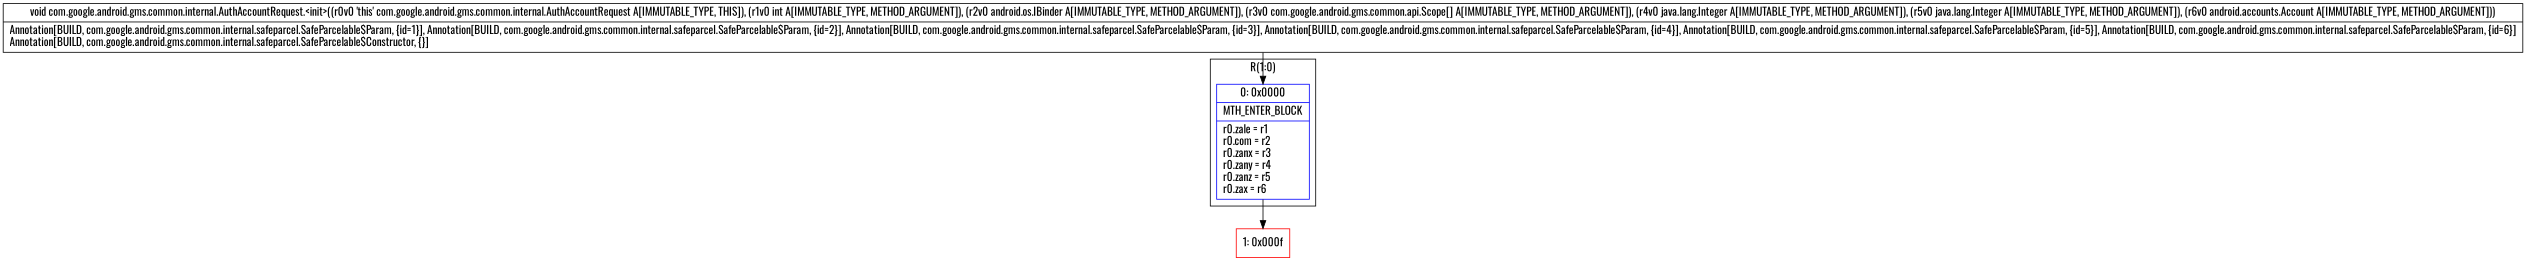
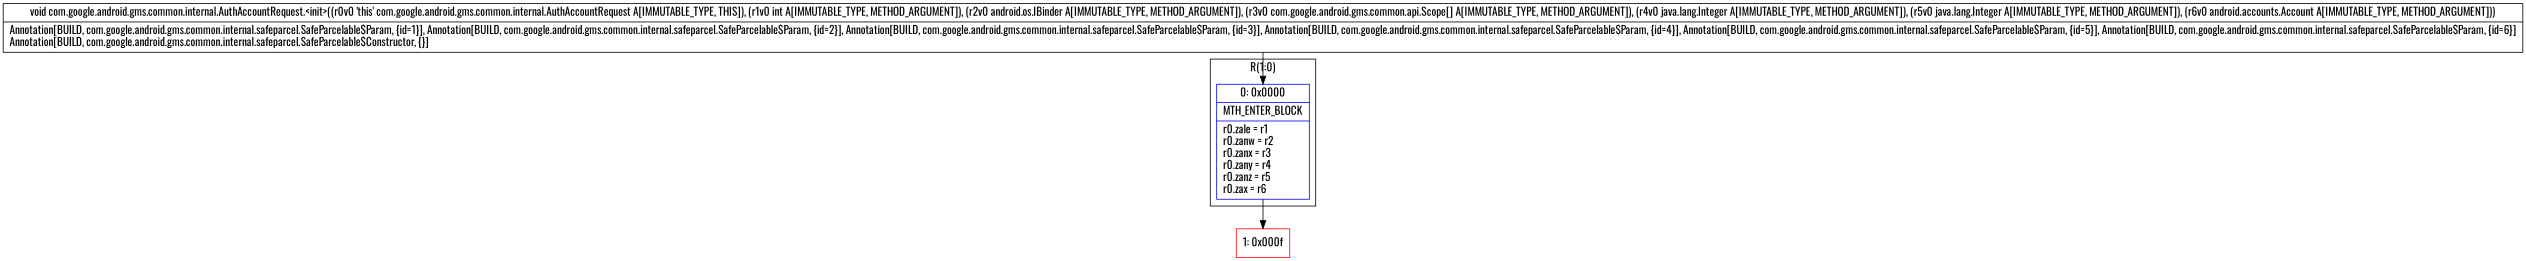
(1247, 142) -> (1249, 142)
